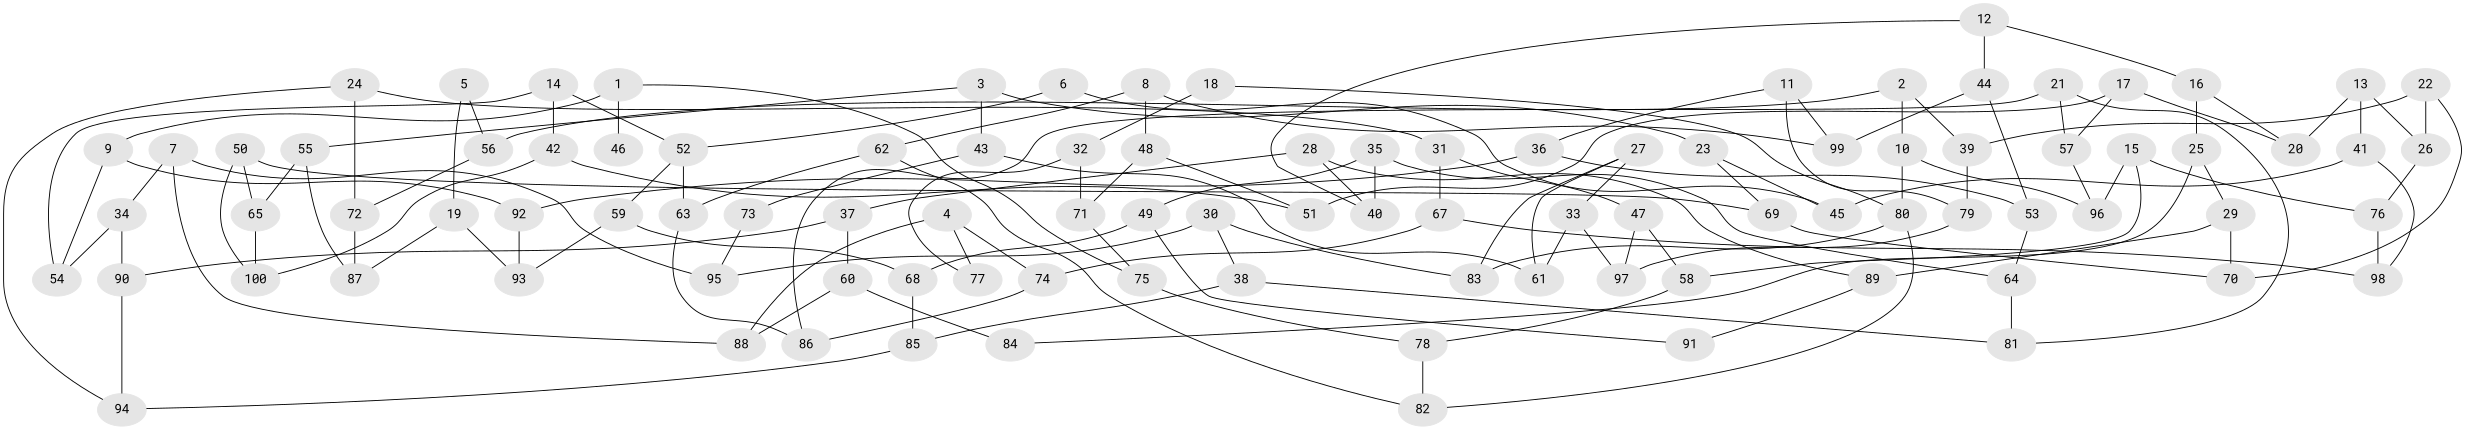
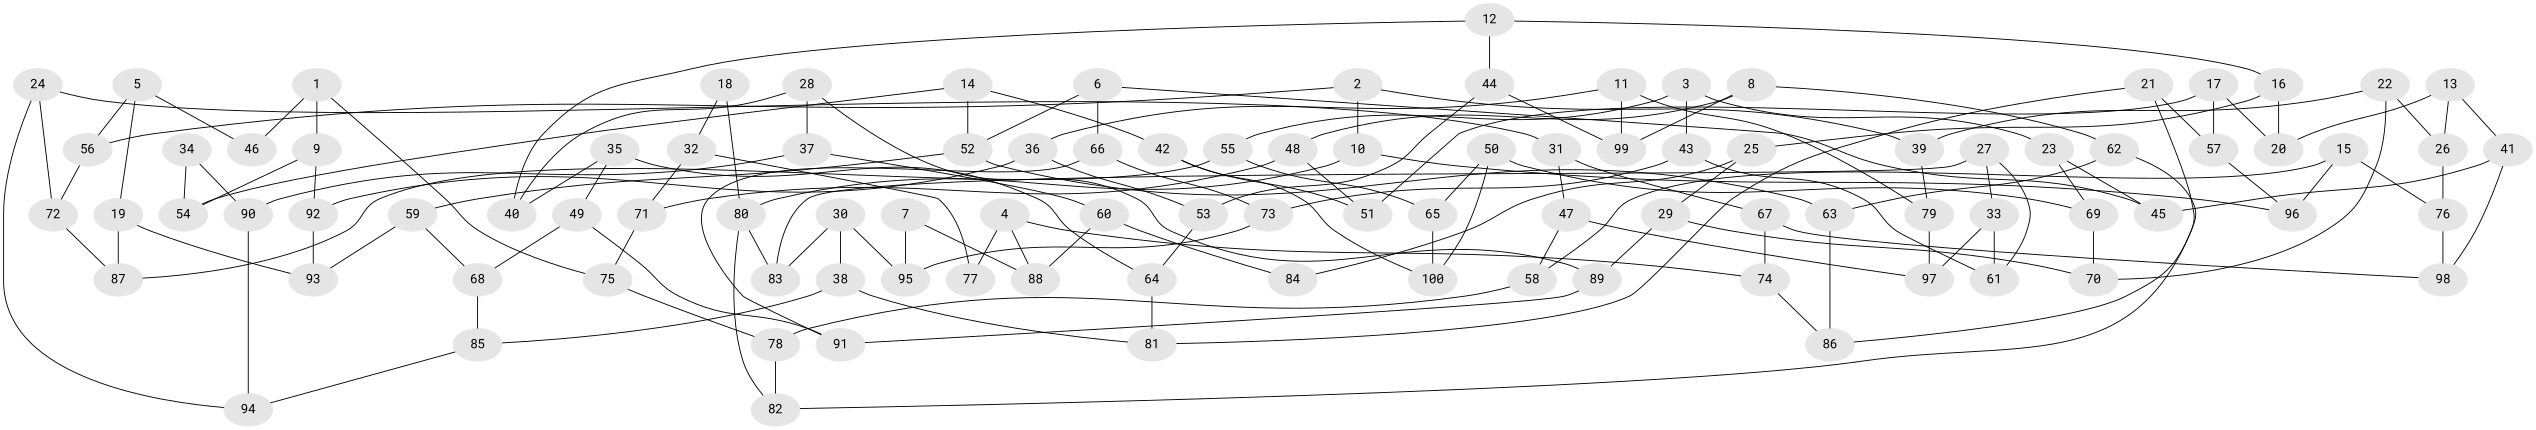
none -> (194, 117)
none -> (1098, 150)
(148, 182) -> none
